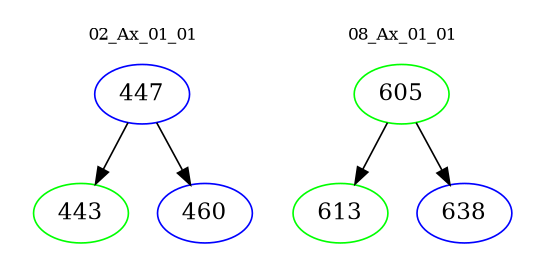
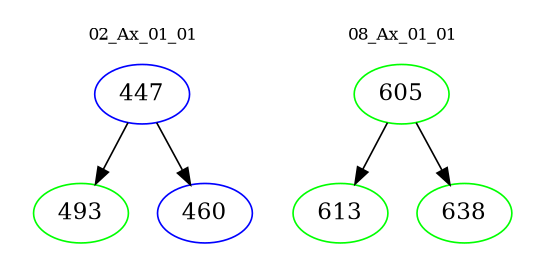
(81, 213) -> (81, 213)
(464, 213) -> (464, 213)
